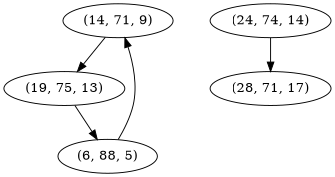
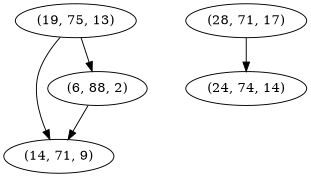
(271, 50) -> (246, 50)
(94, 51) -> (37, 81)
(108, 156) -> (97, 89)
